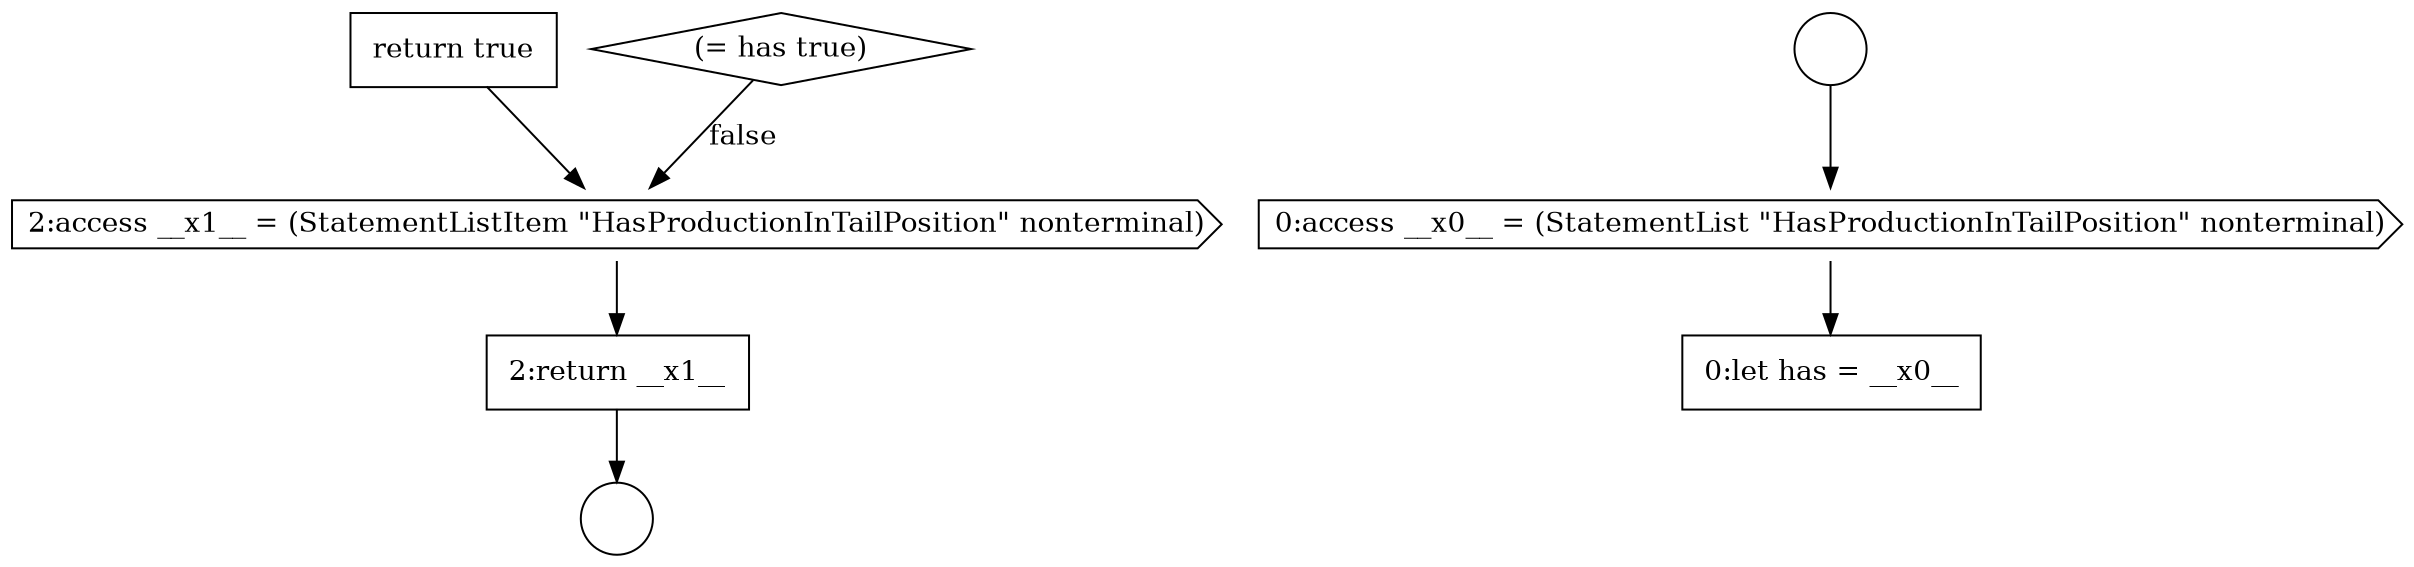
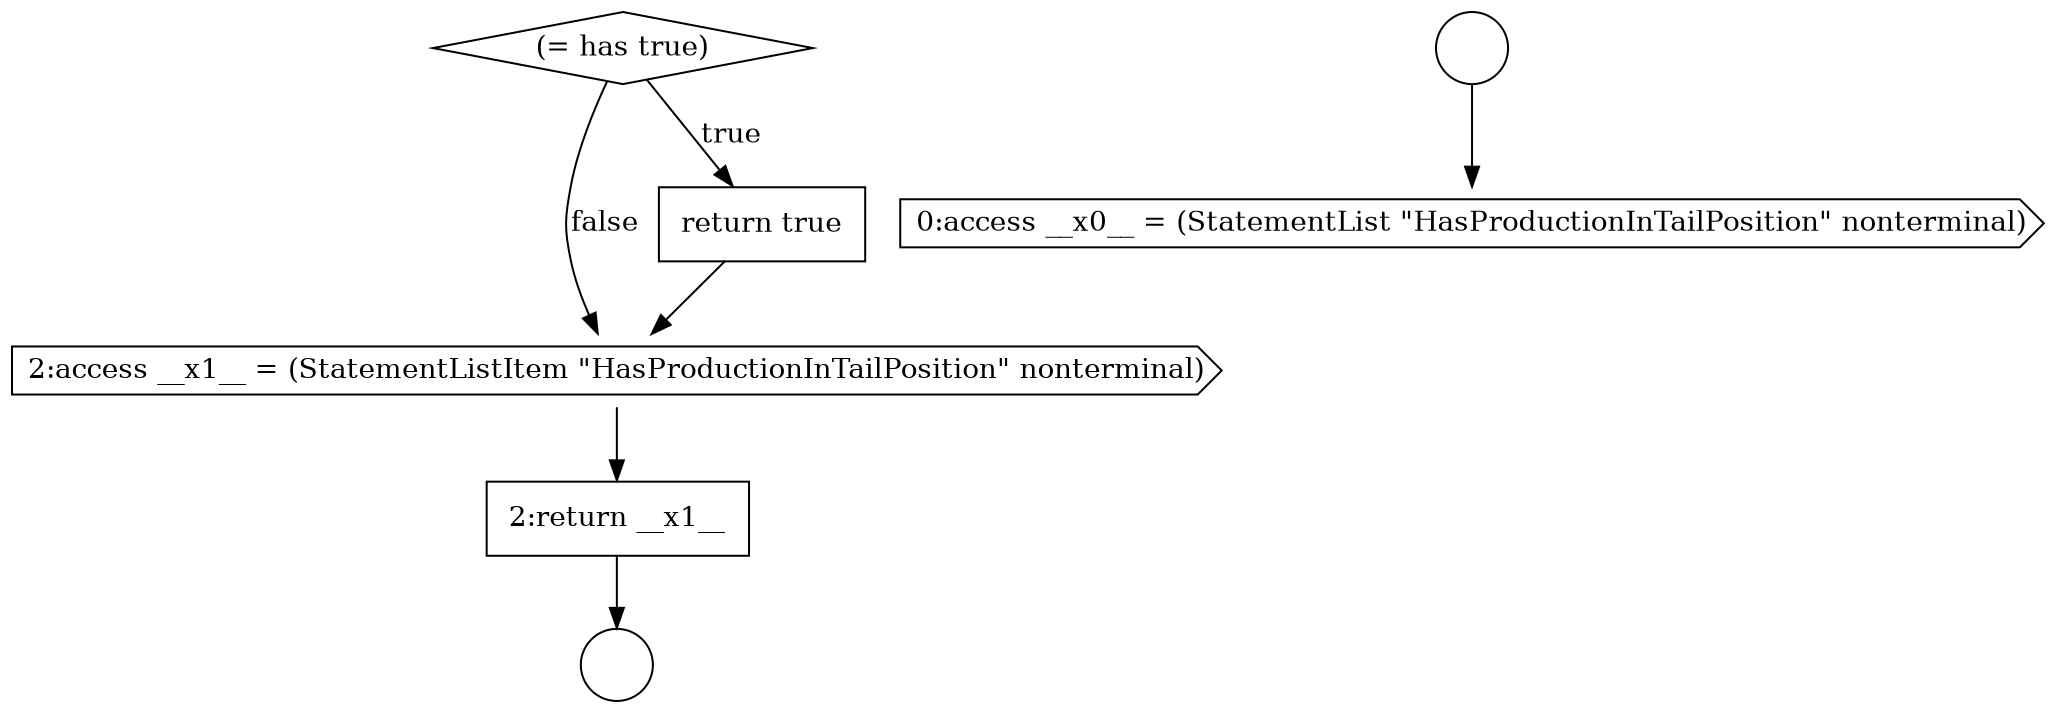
none -> (683, 125)
(1831, 372) -> none
